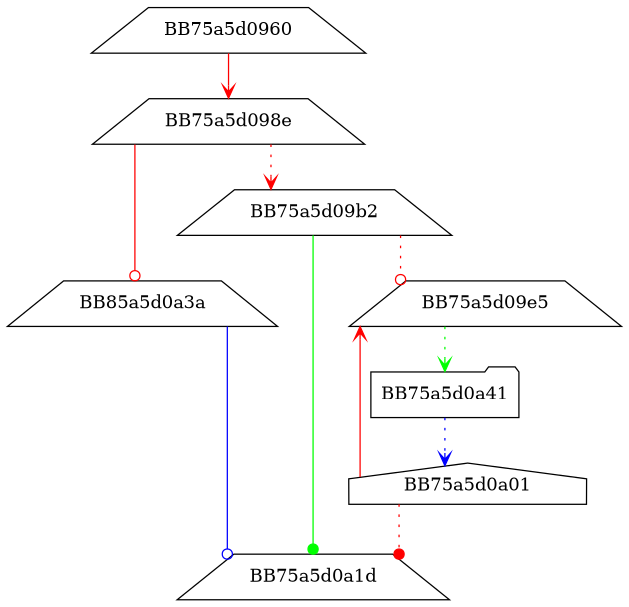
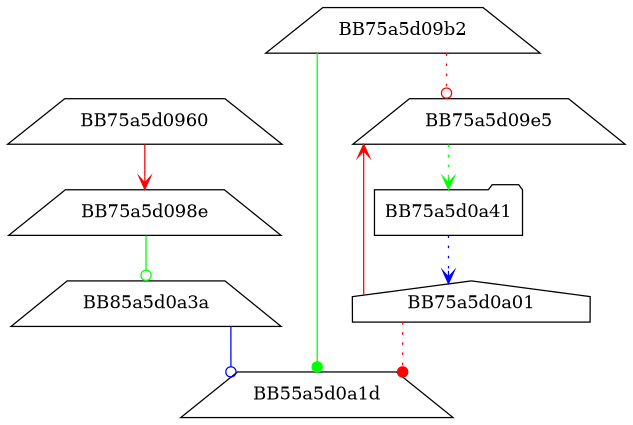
(271, 161) -> none
(135, 208) -> (146, 253)
(313, 577) -> (317, 395)
